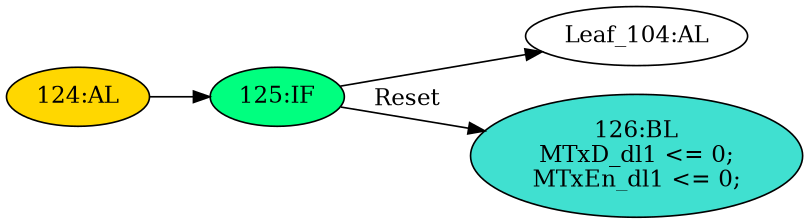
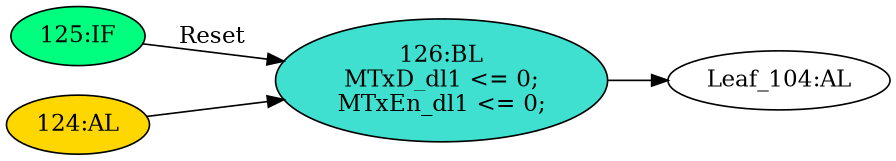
(433, 70) -> (630, 80)
(172, 97) -> (207, 109)
